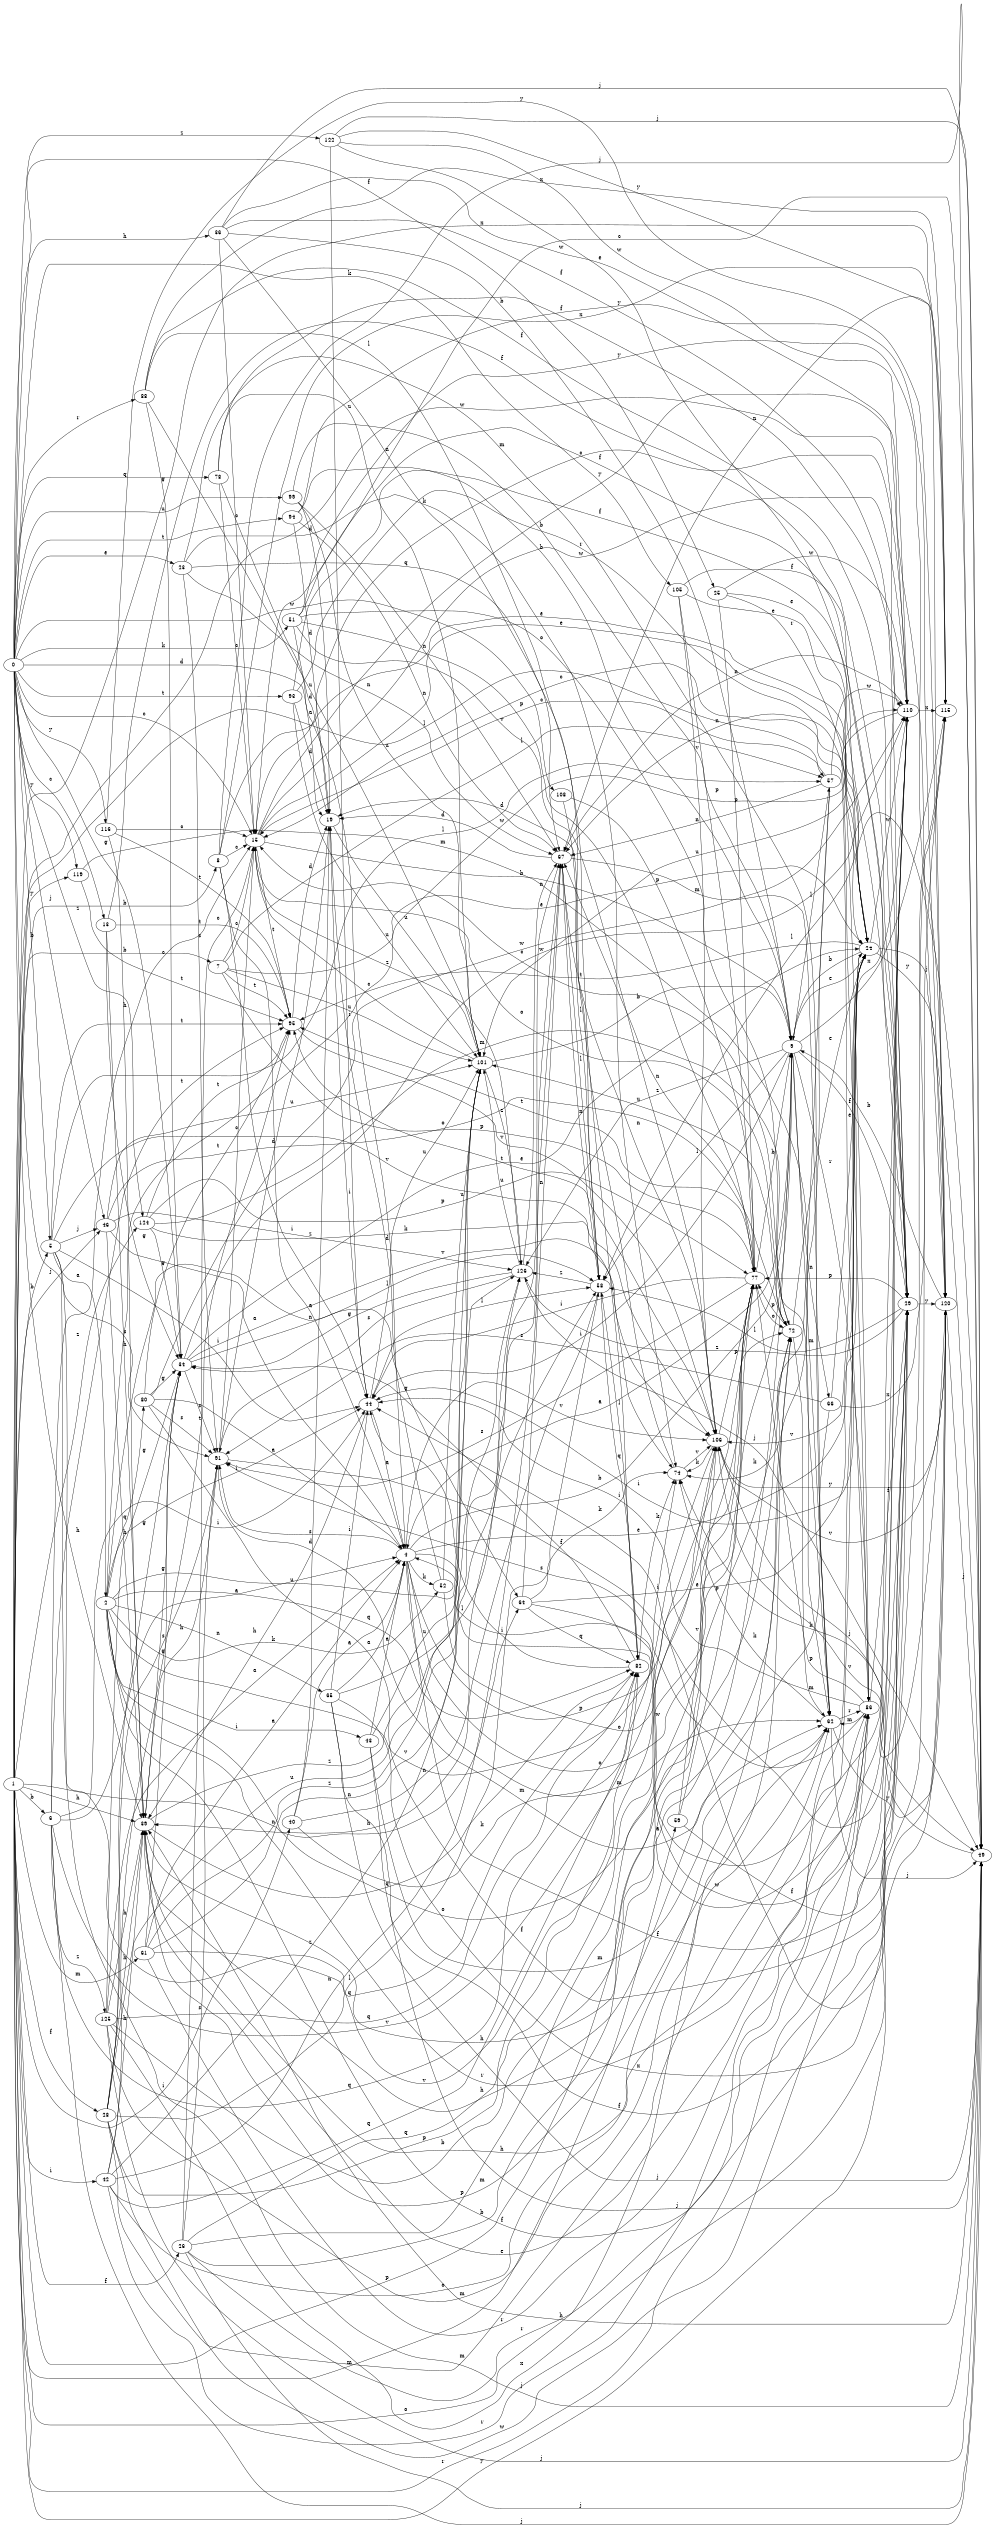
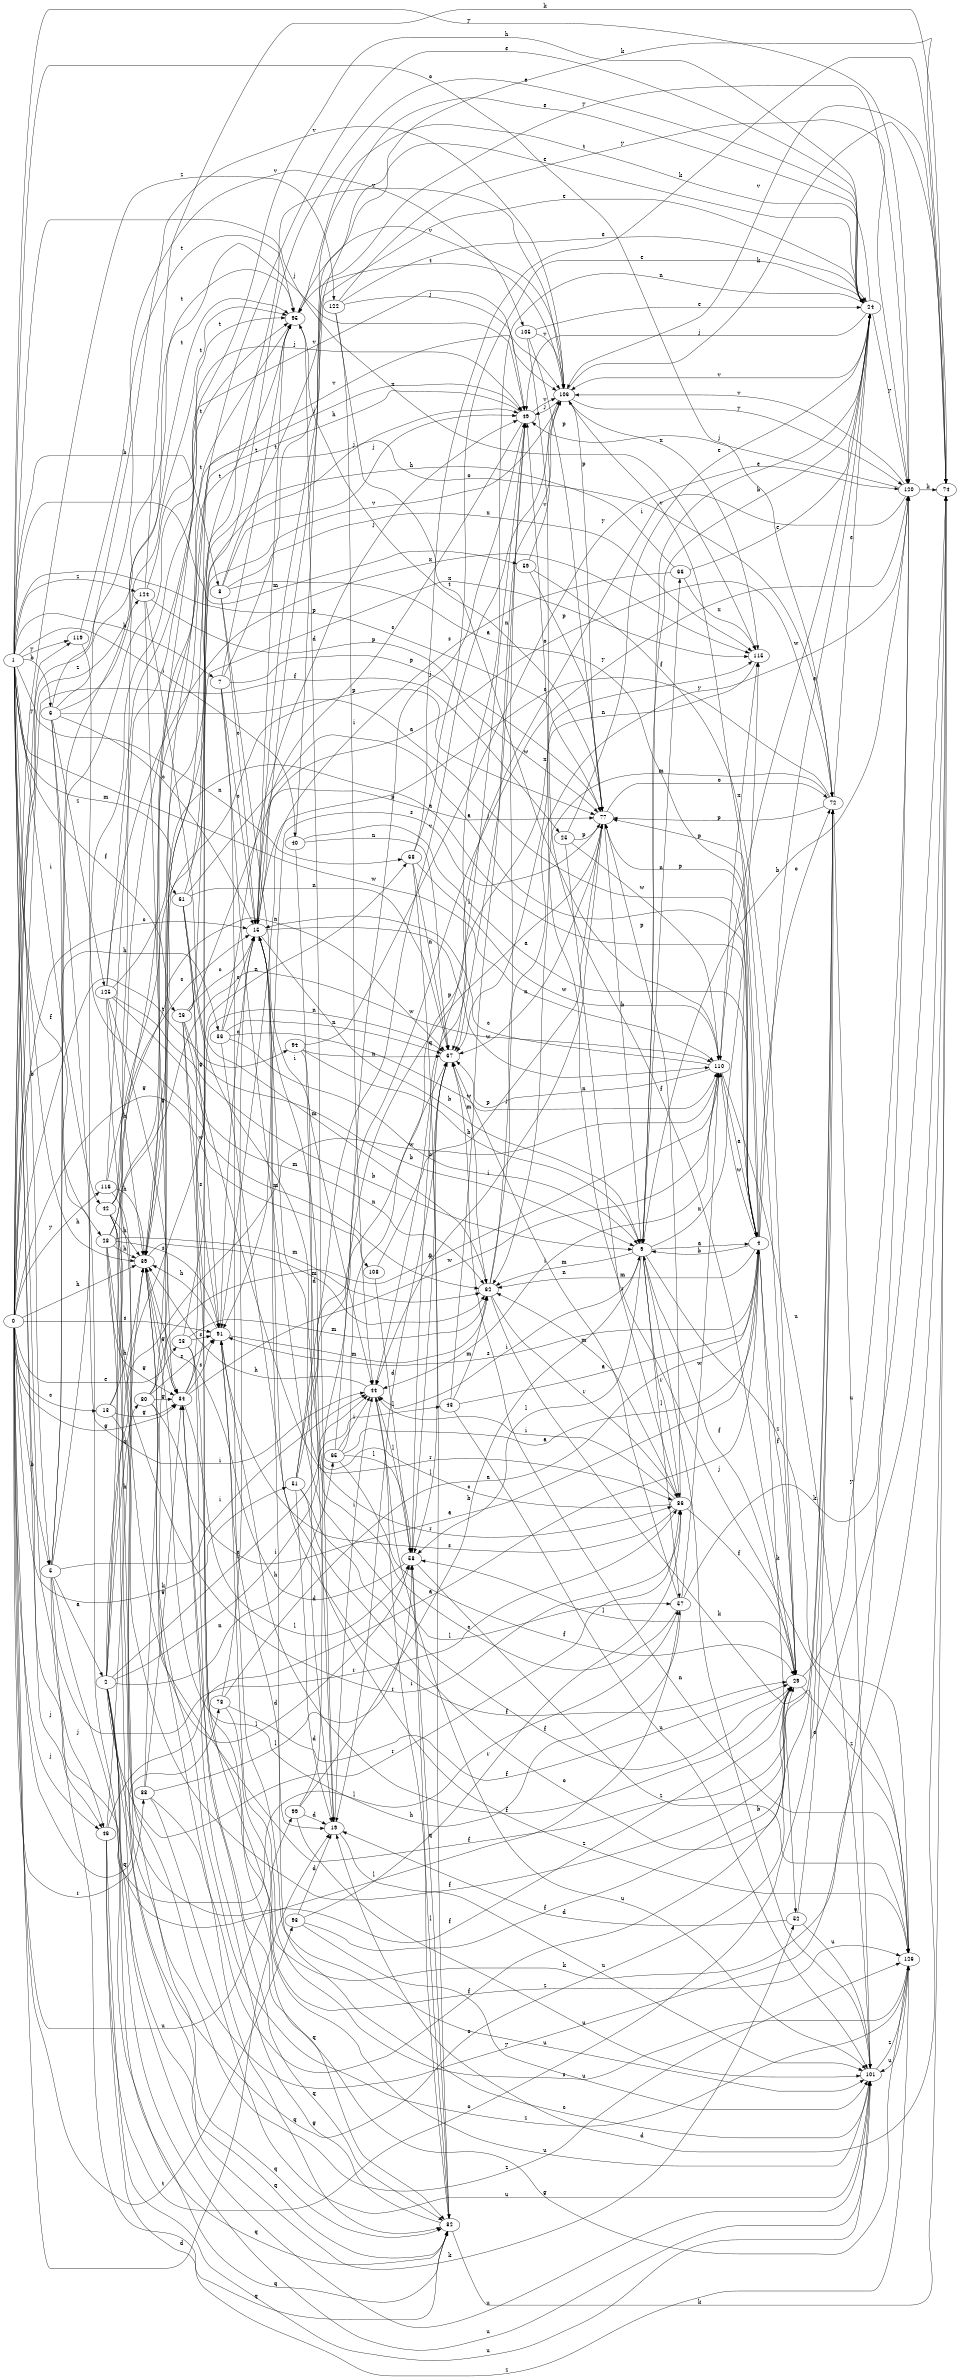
(350, 274) -> (276, 171)
none -> (708, 487)
(389, 1477) -> none
(522, 1603) -> (412, 857)
(164, 1689) -> (206, 1167)
